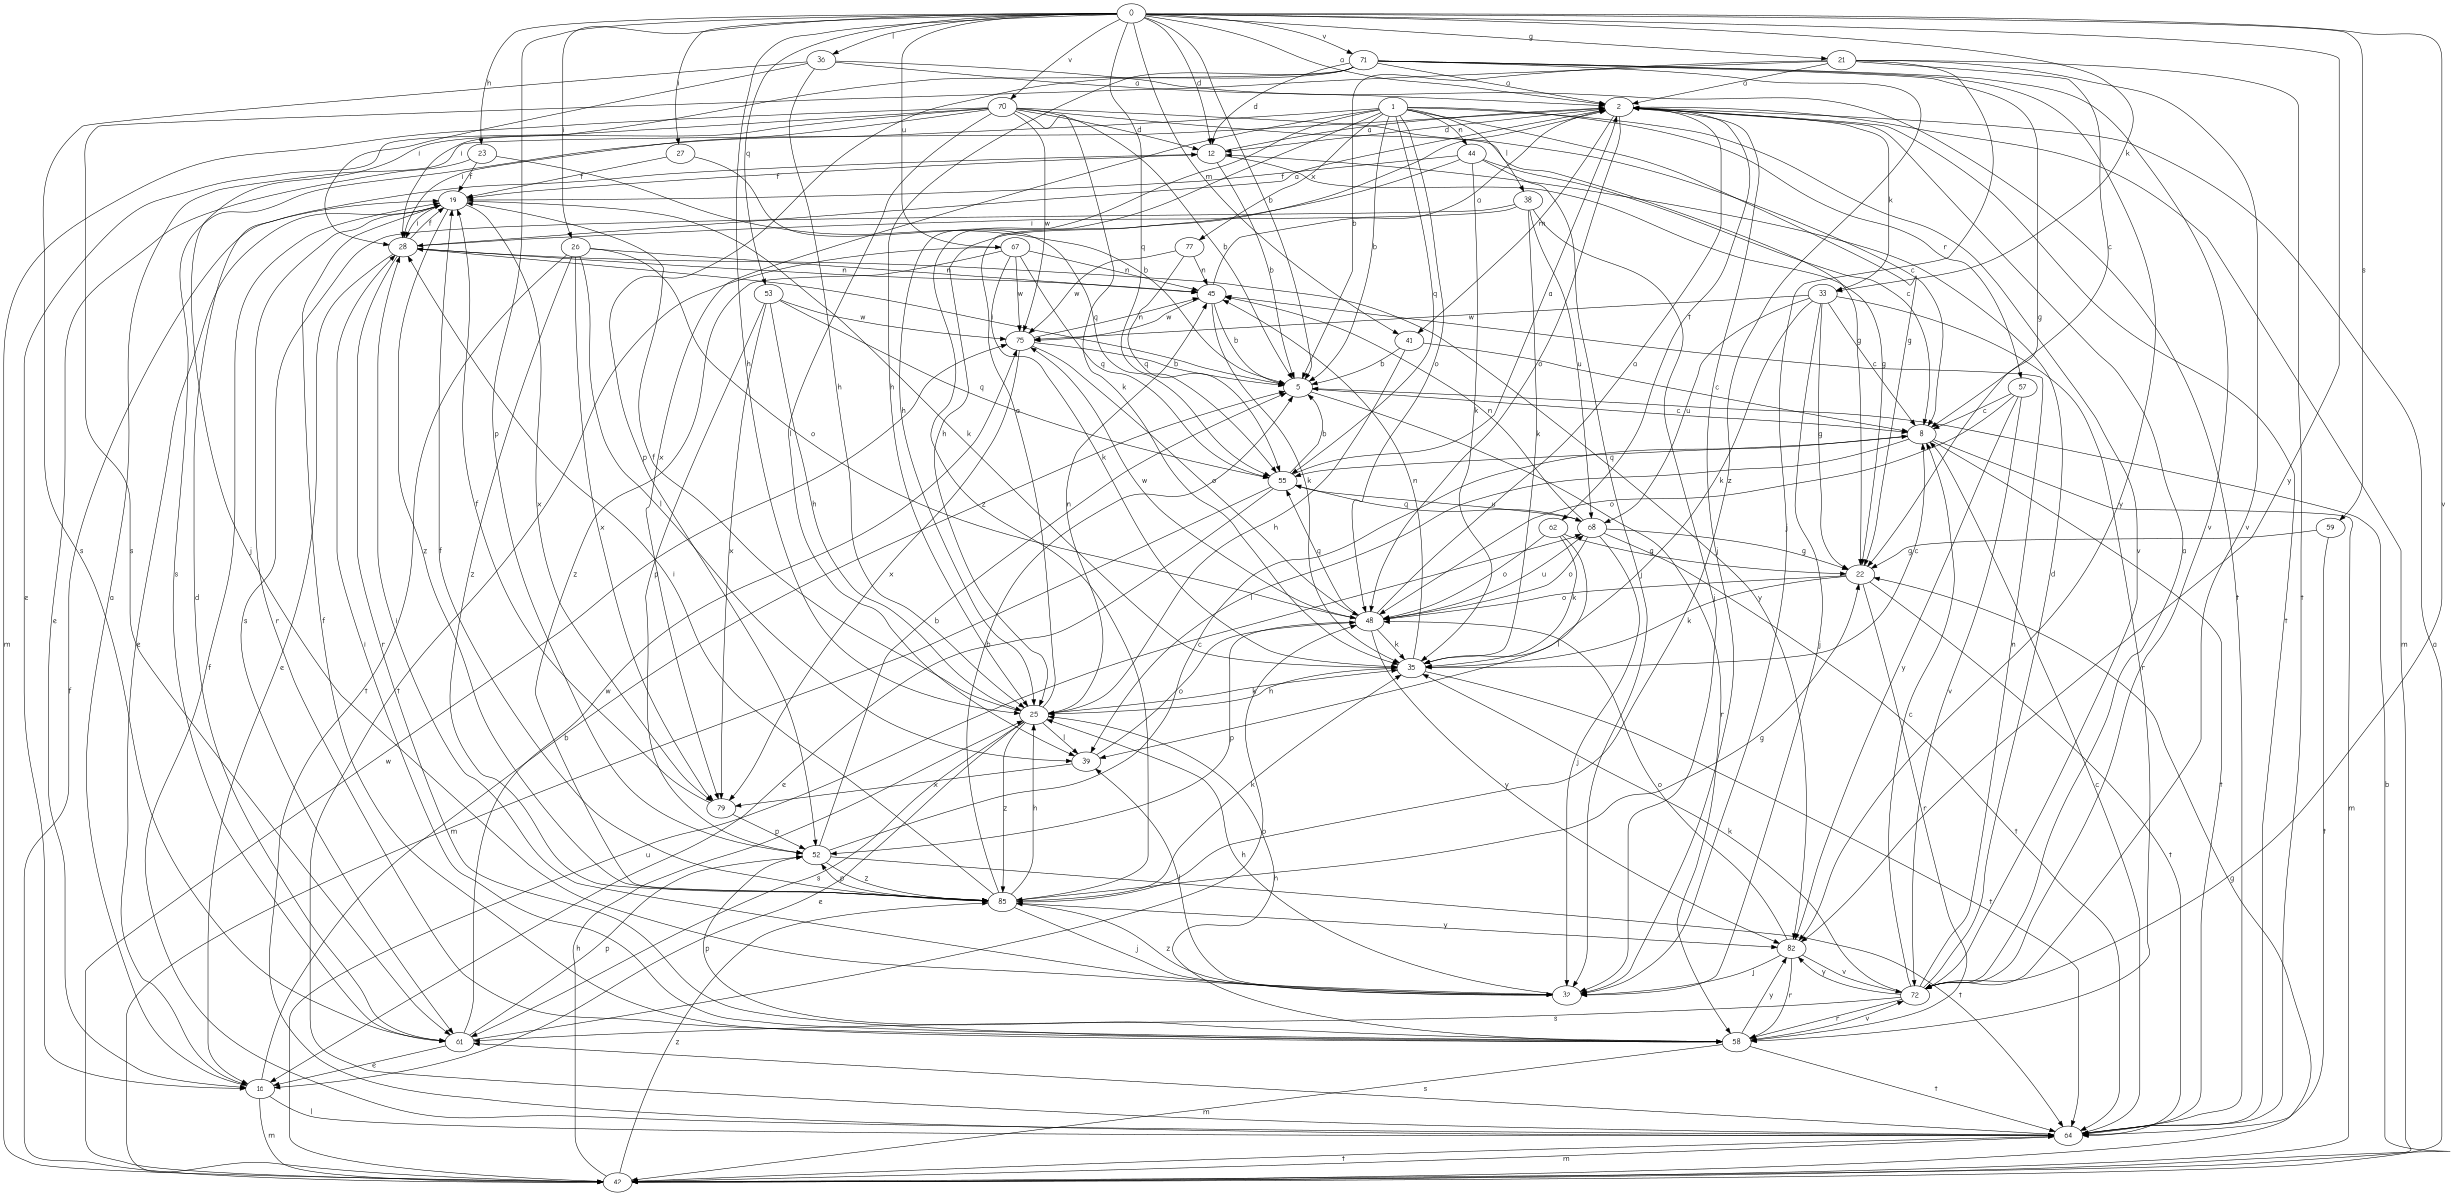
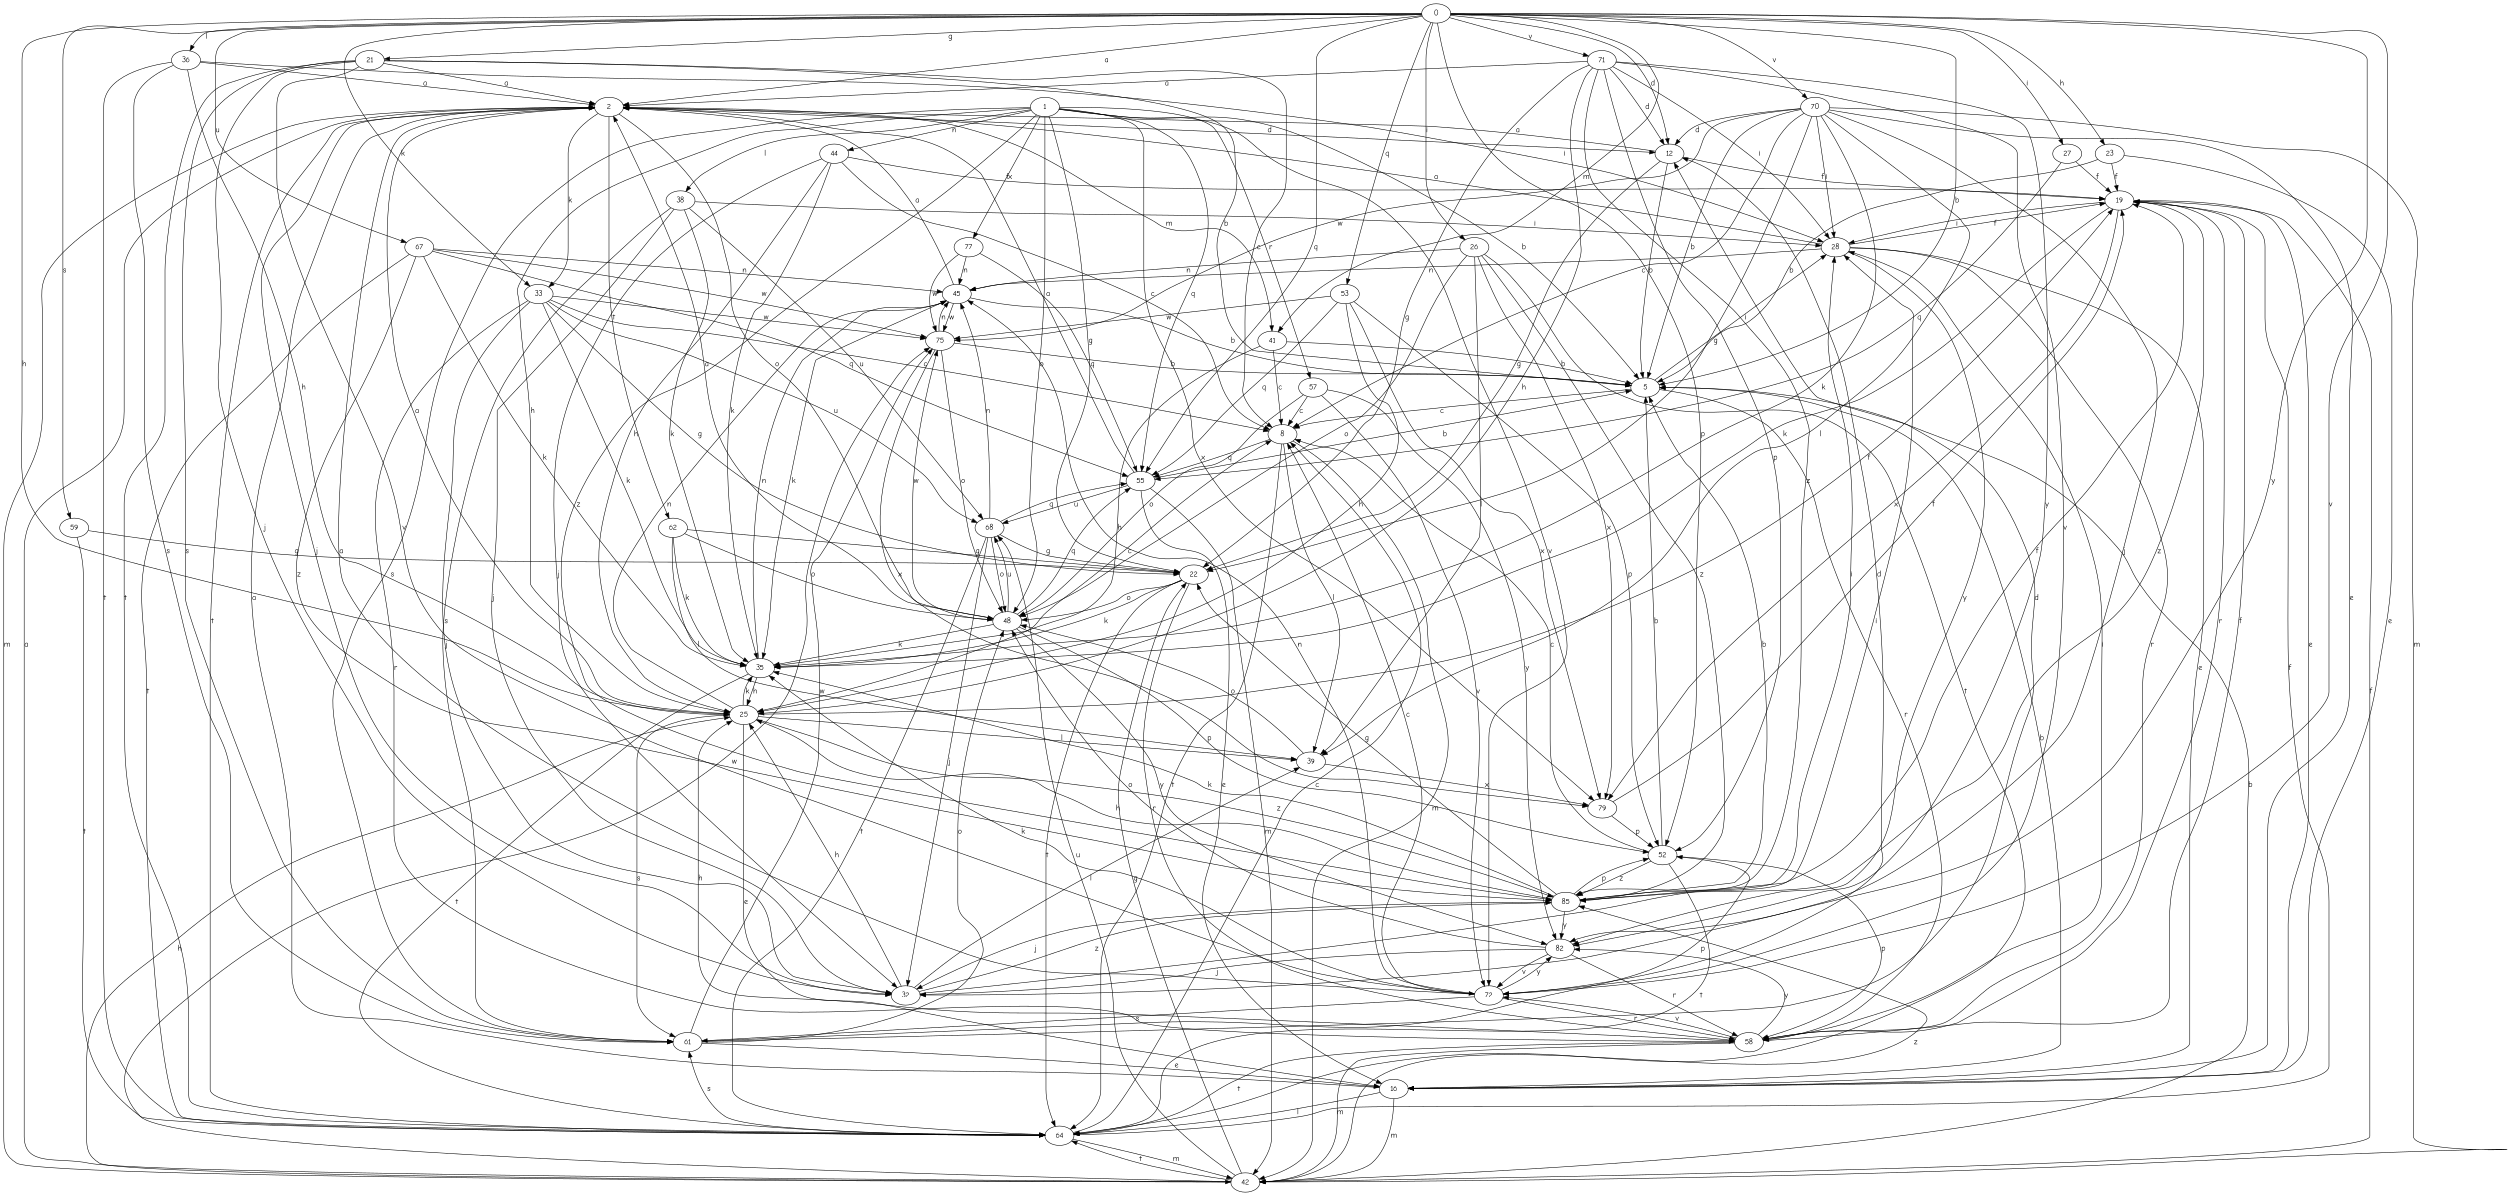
(1219, 1026) -> (1861, 911)
